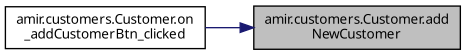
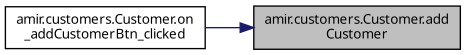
(357, 28) -> (357, 28)
